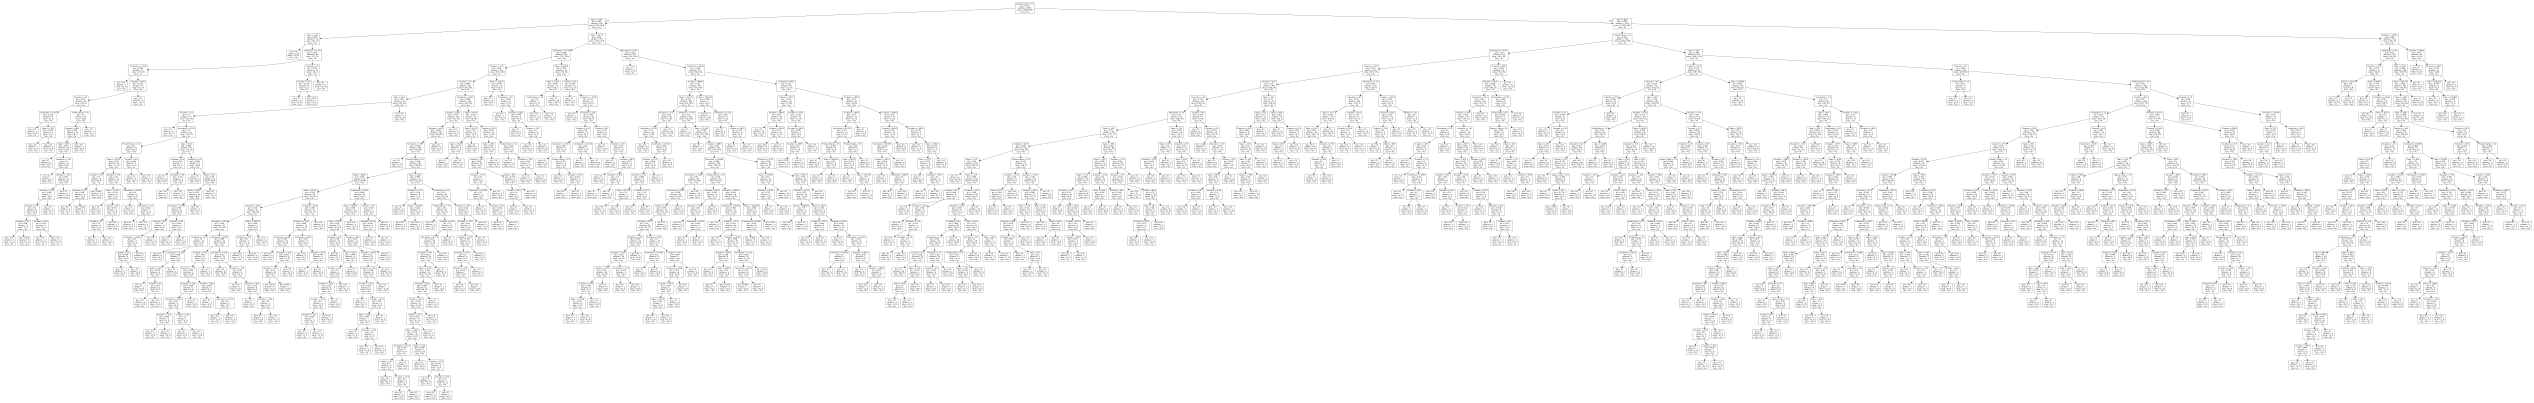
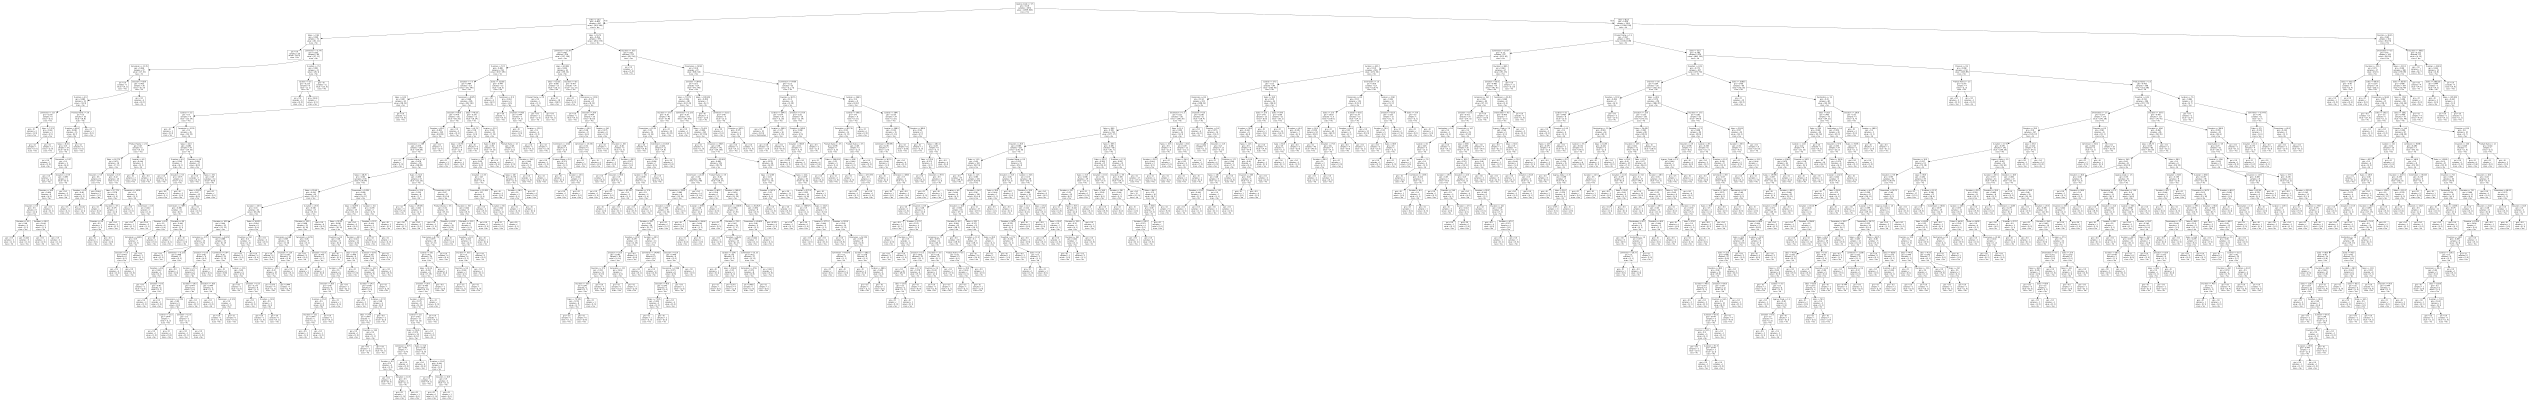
(759, 132) -> (758, 132)
